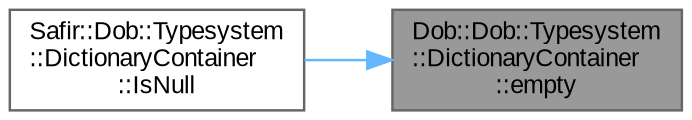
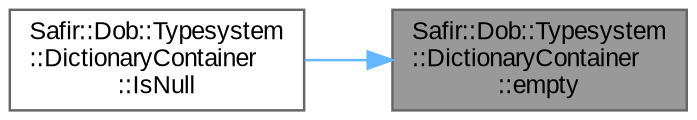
(537, 60) -> (540, 60)
